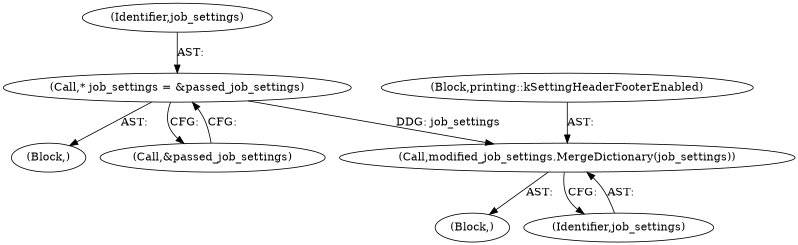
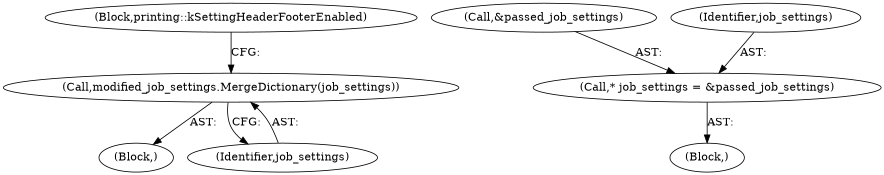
(168, 122) -> none
(367, 122) -> none
(224, 123) -> (651, 53)
(583, 123) -> (248, 53)
